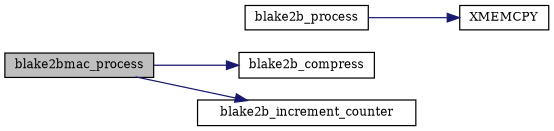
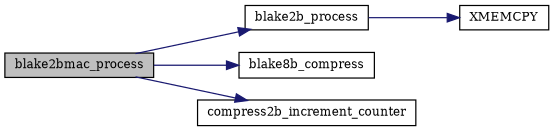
none -> (187, 43)
(307, 65) -> (307, 65)
(307, 113) -> (307, 113)
